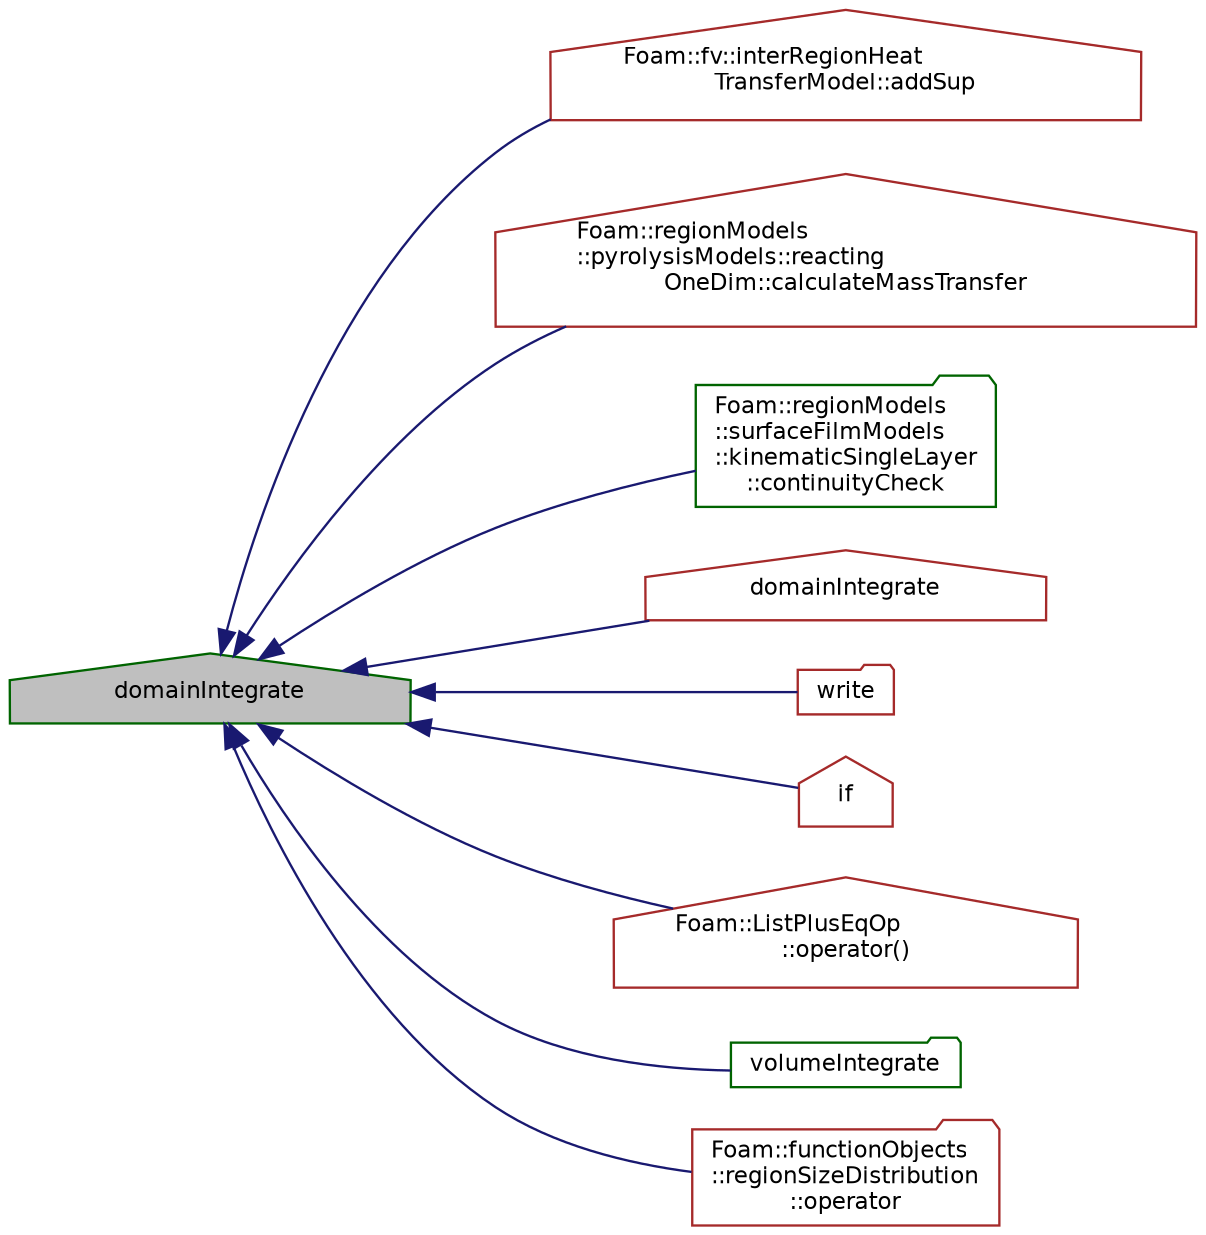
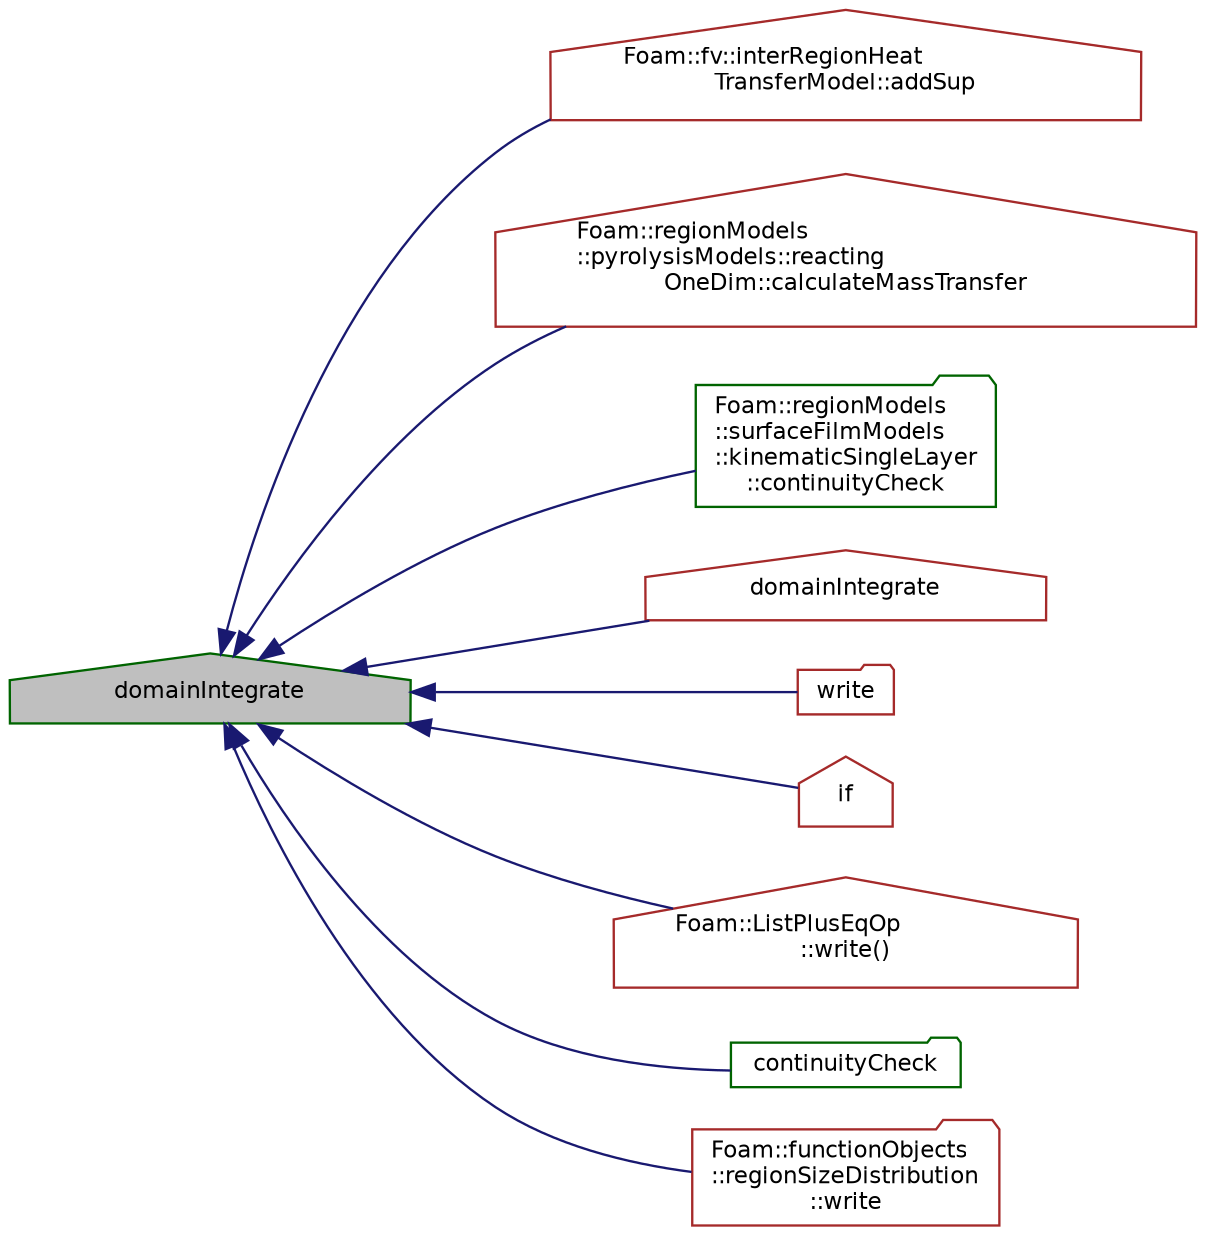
(846, 938) -> (846, 938)
(846, 1065) -> (846, 1065)
(846, 1177) -> (846, 1177)
